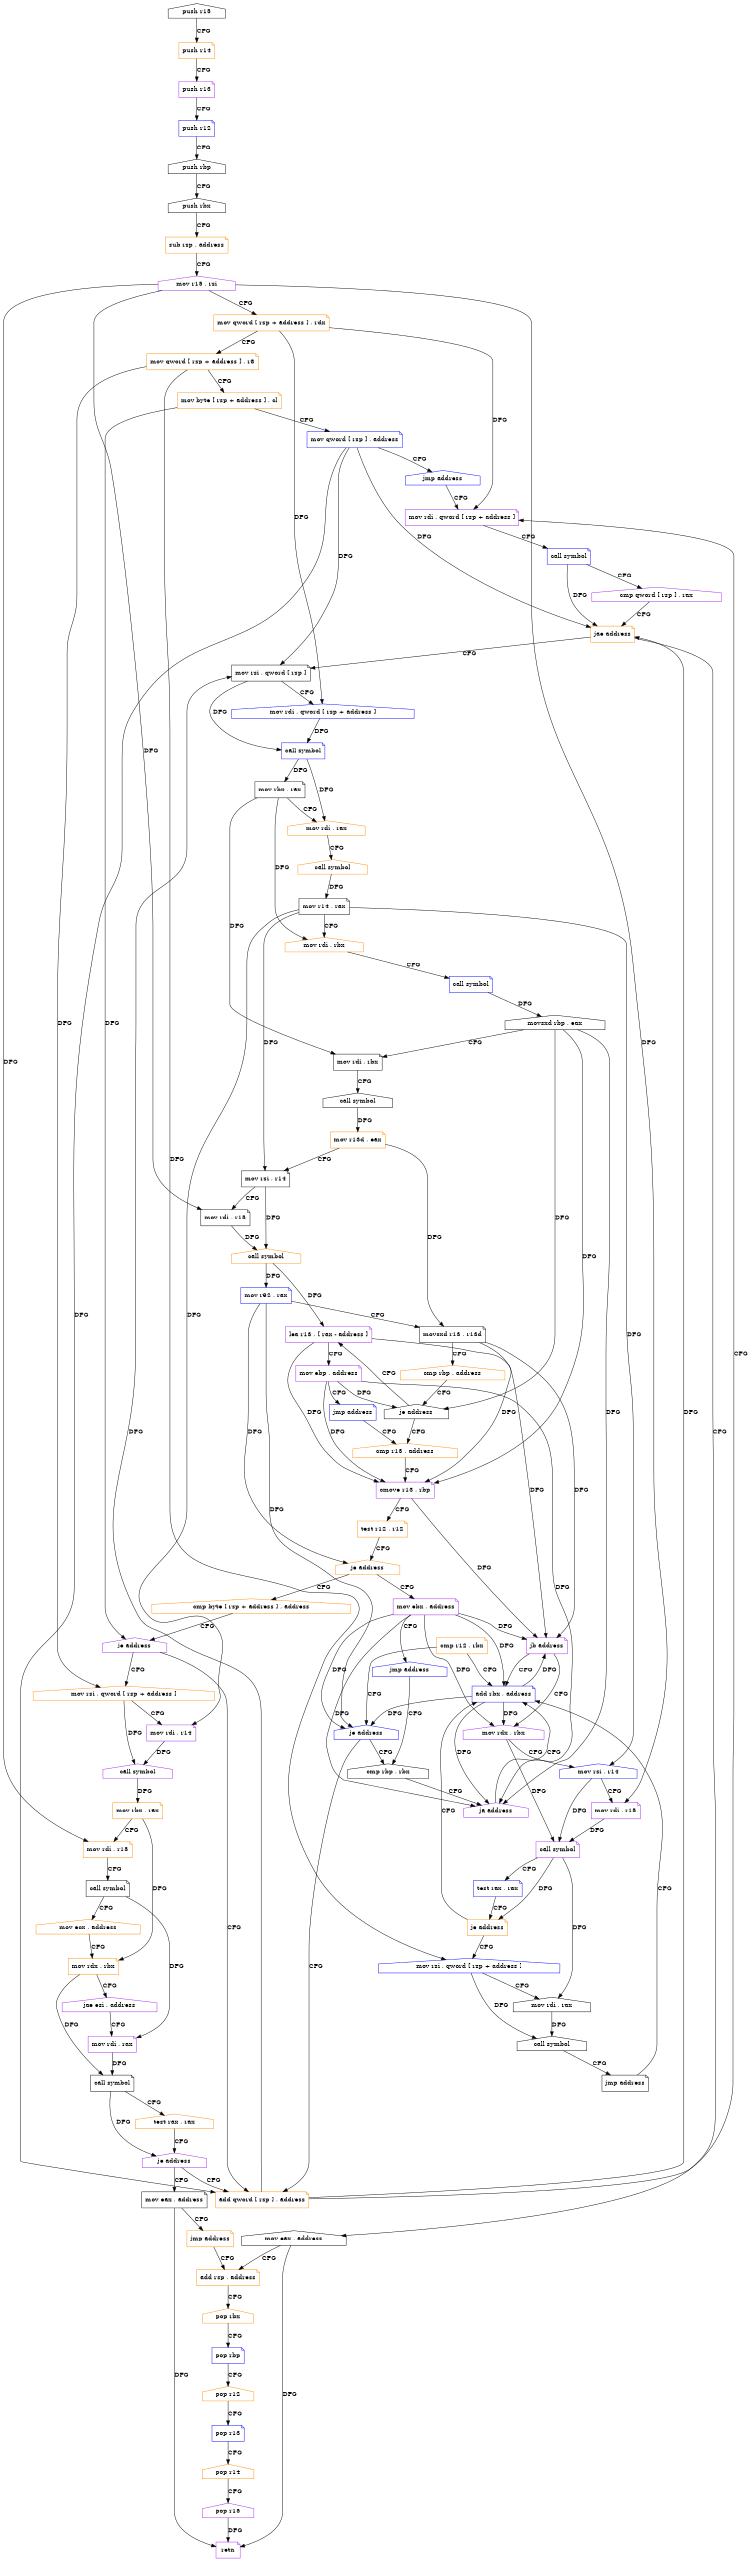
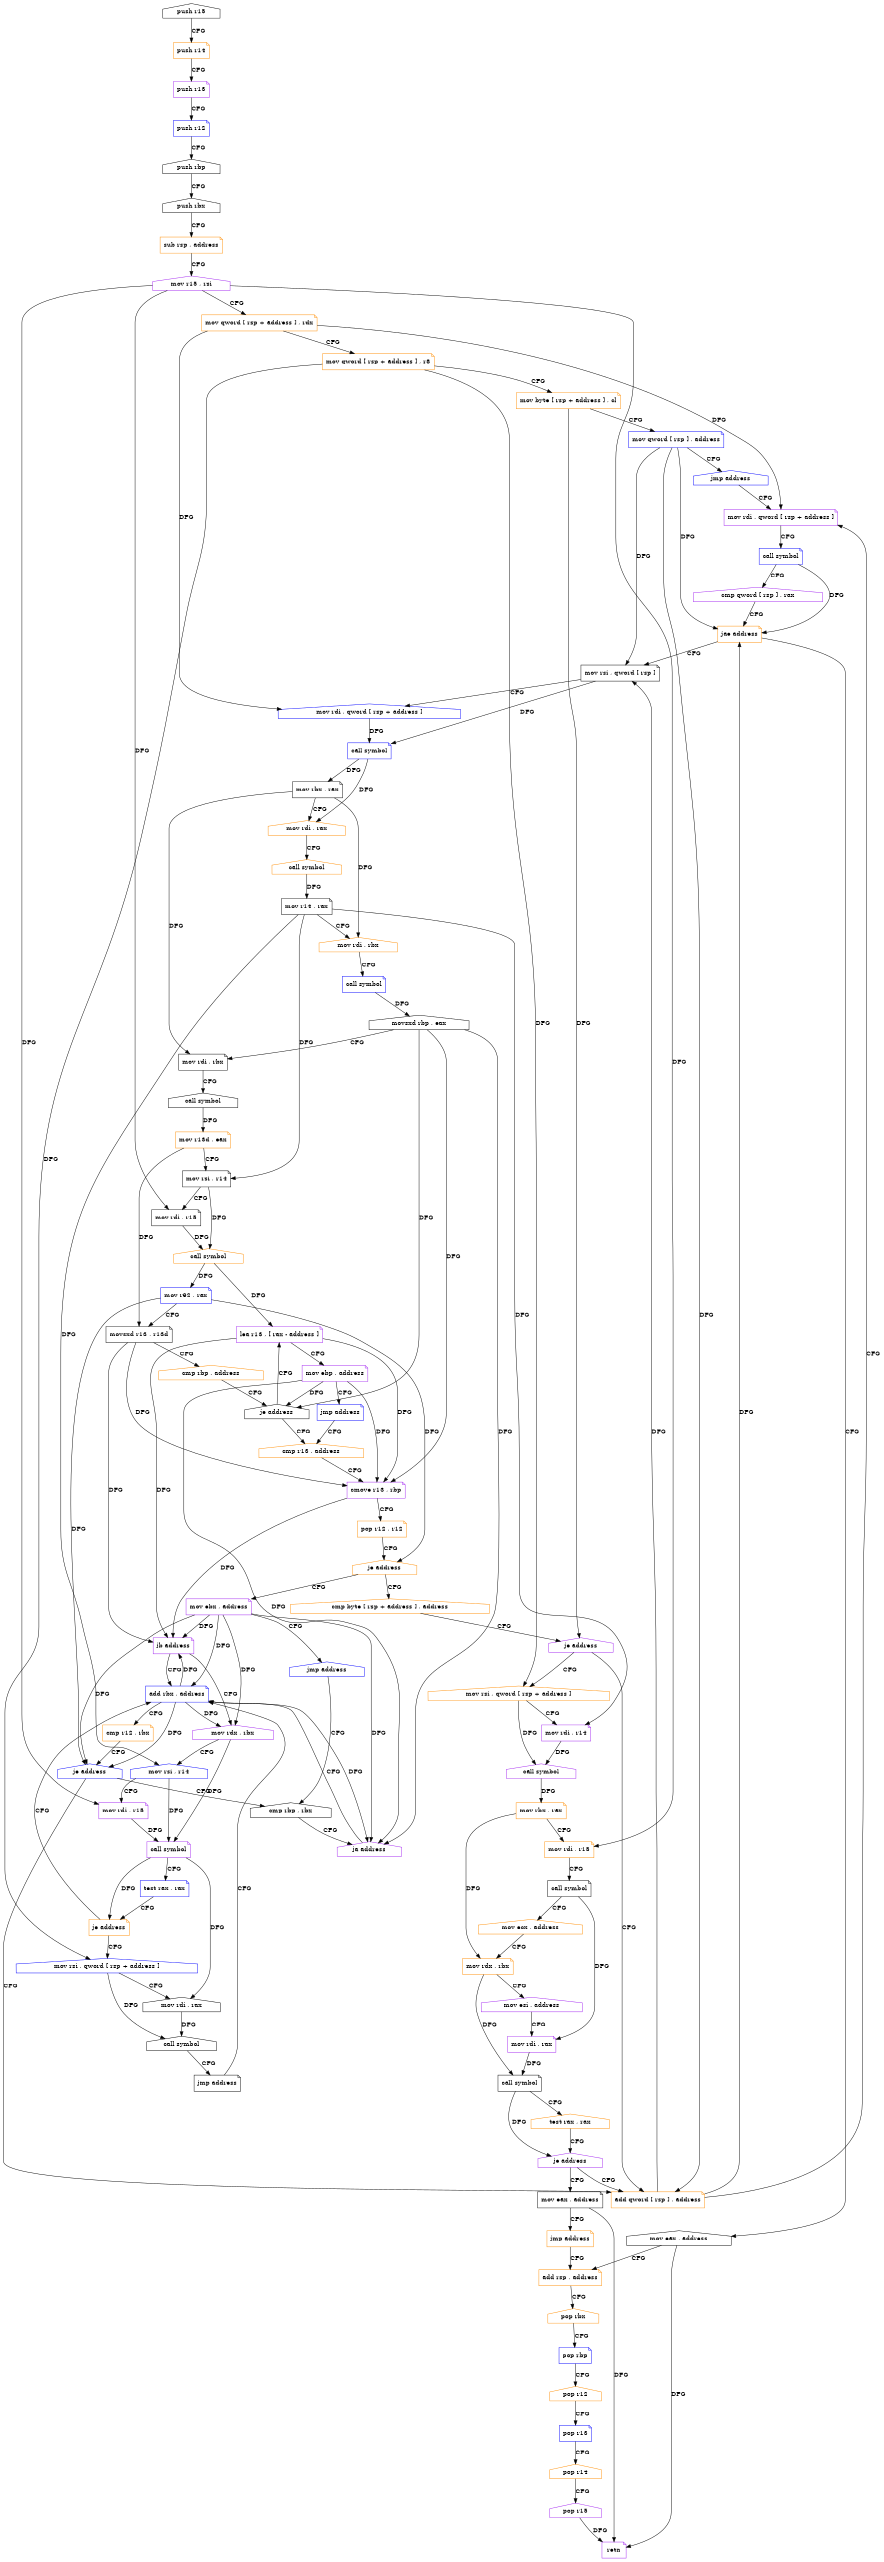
(382, 1529) -> (382, 1529)
(477, 1669) -> (148, 1711)
(110, 2005) -> (532, 2005)
